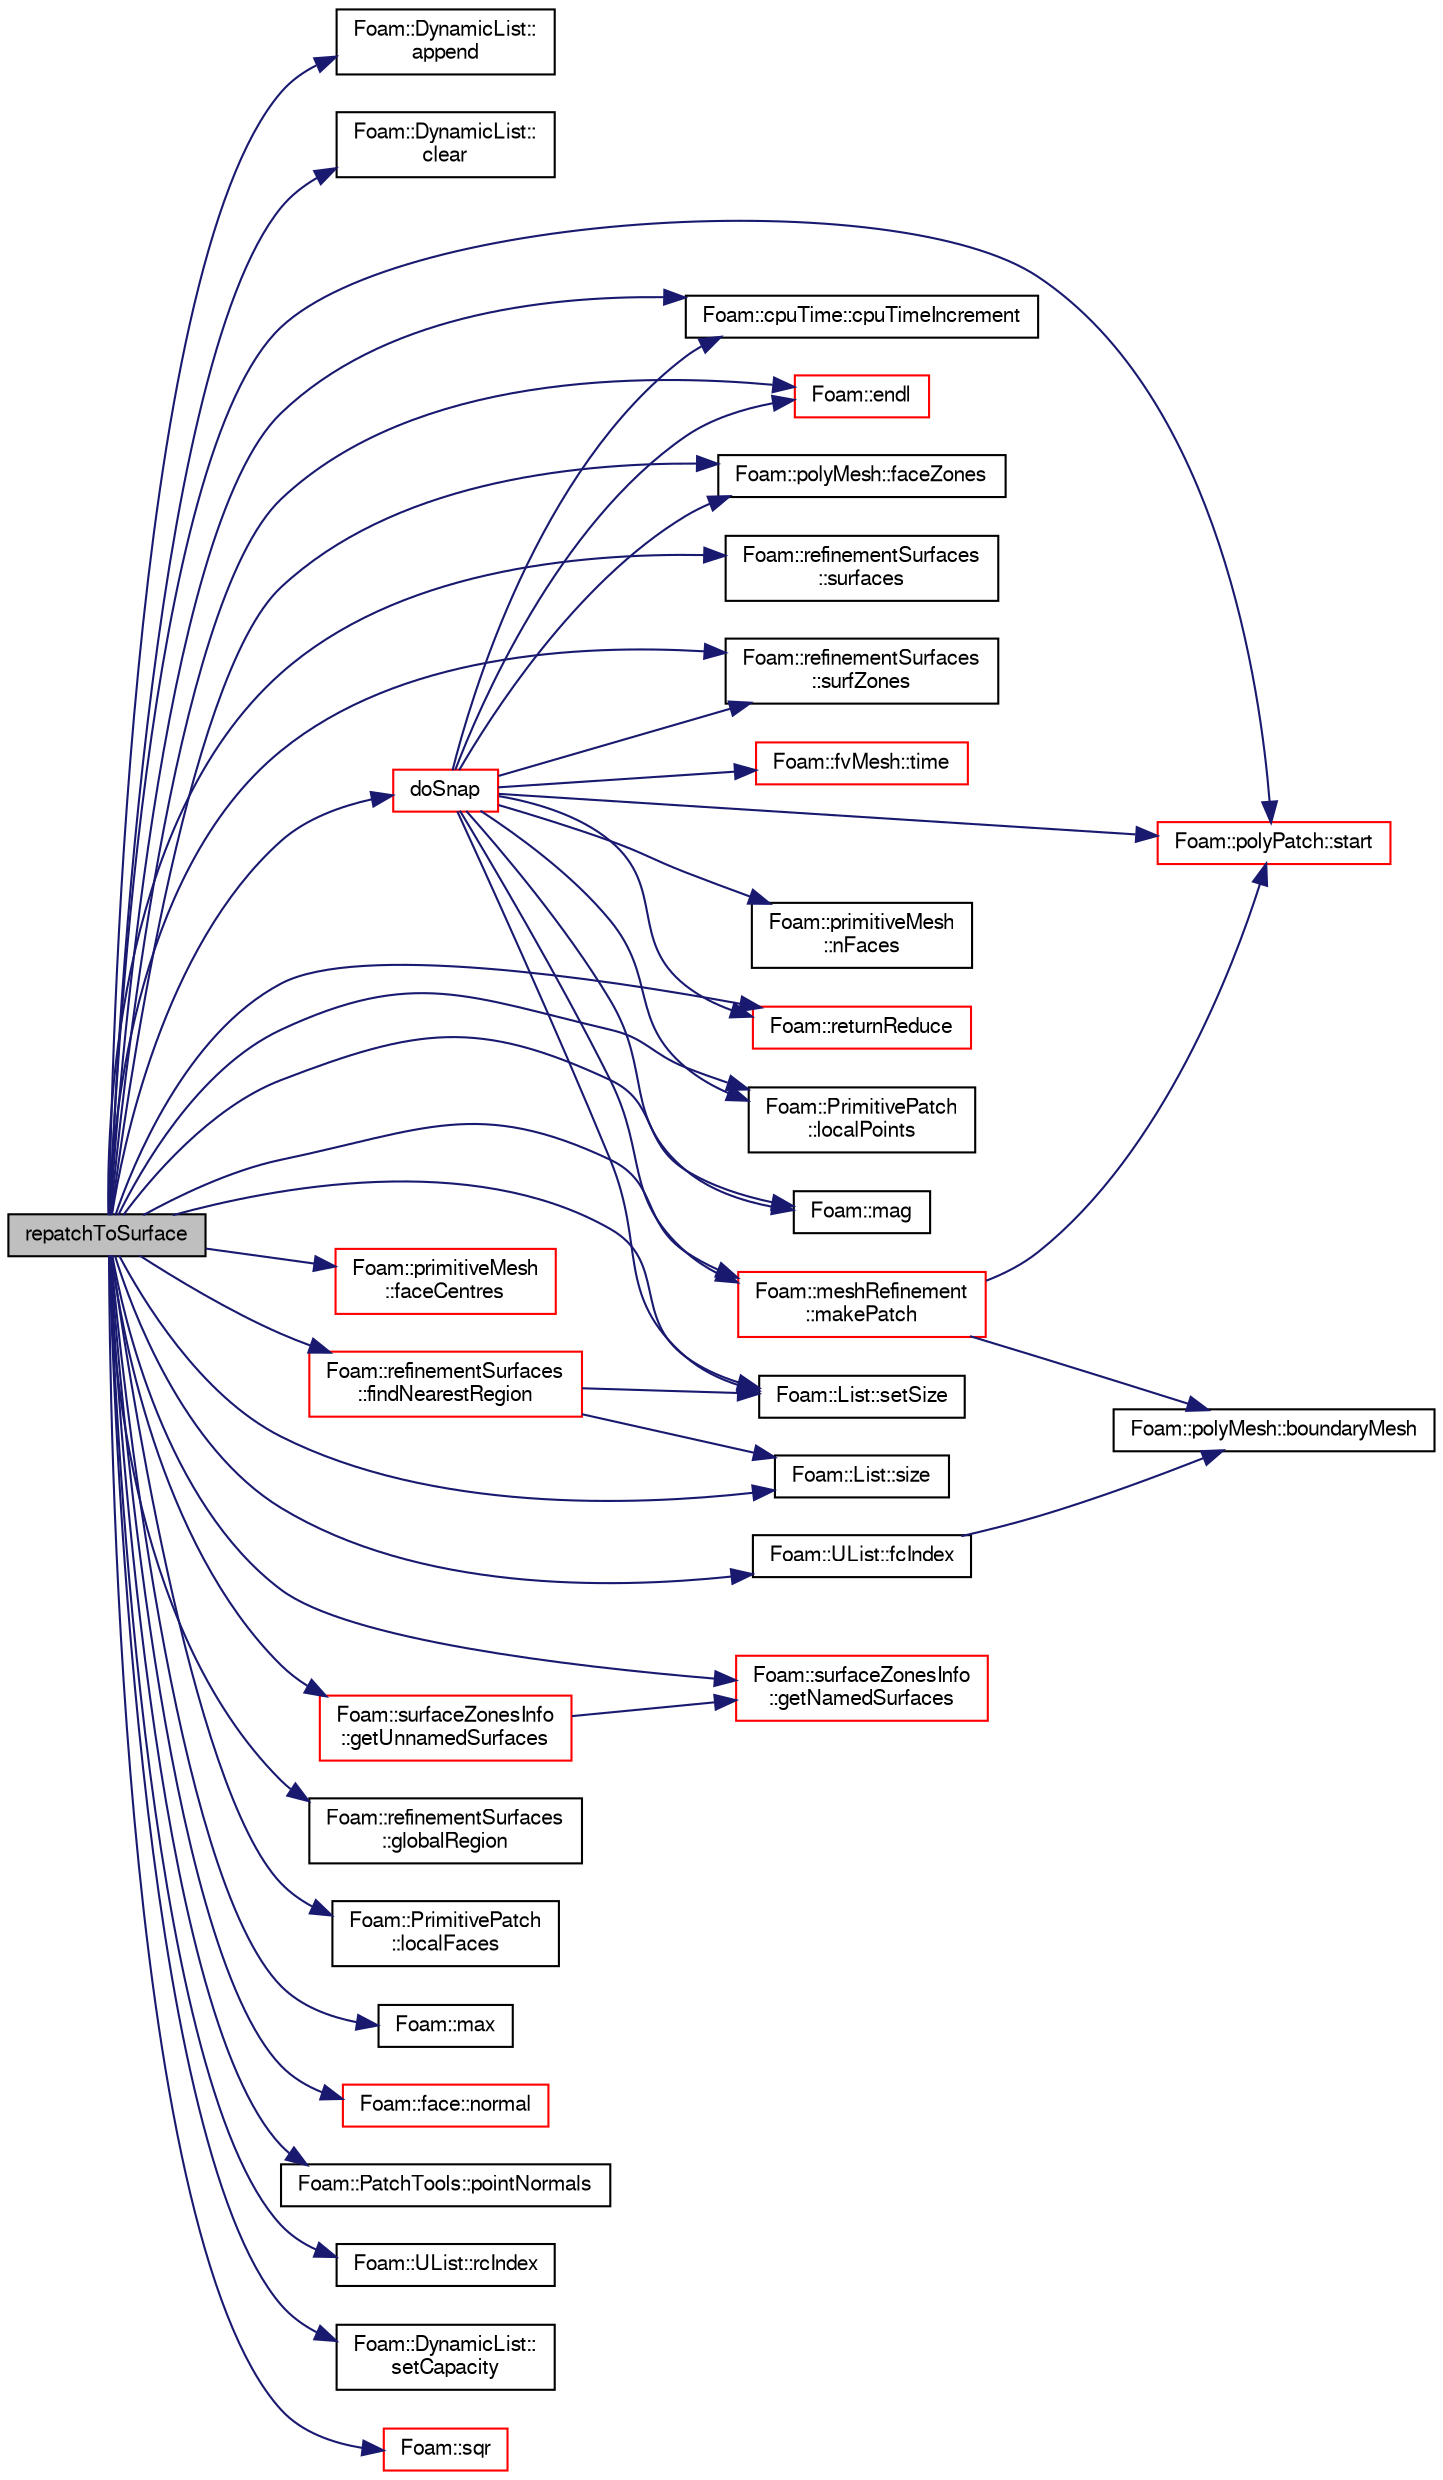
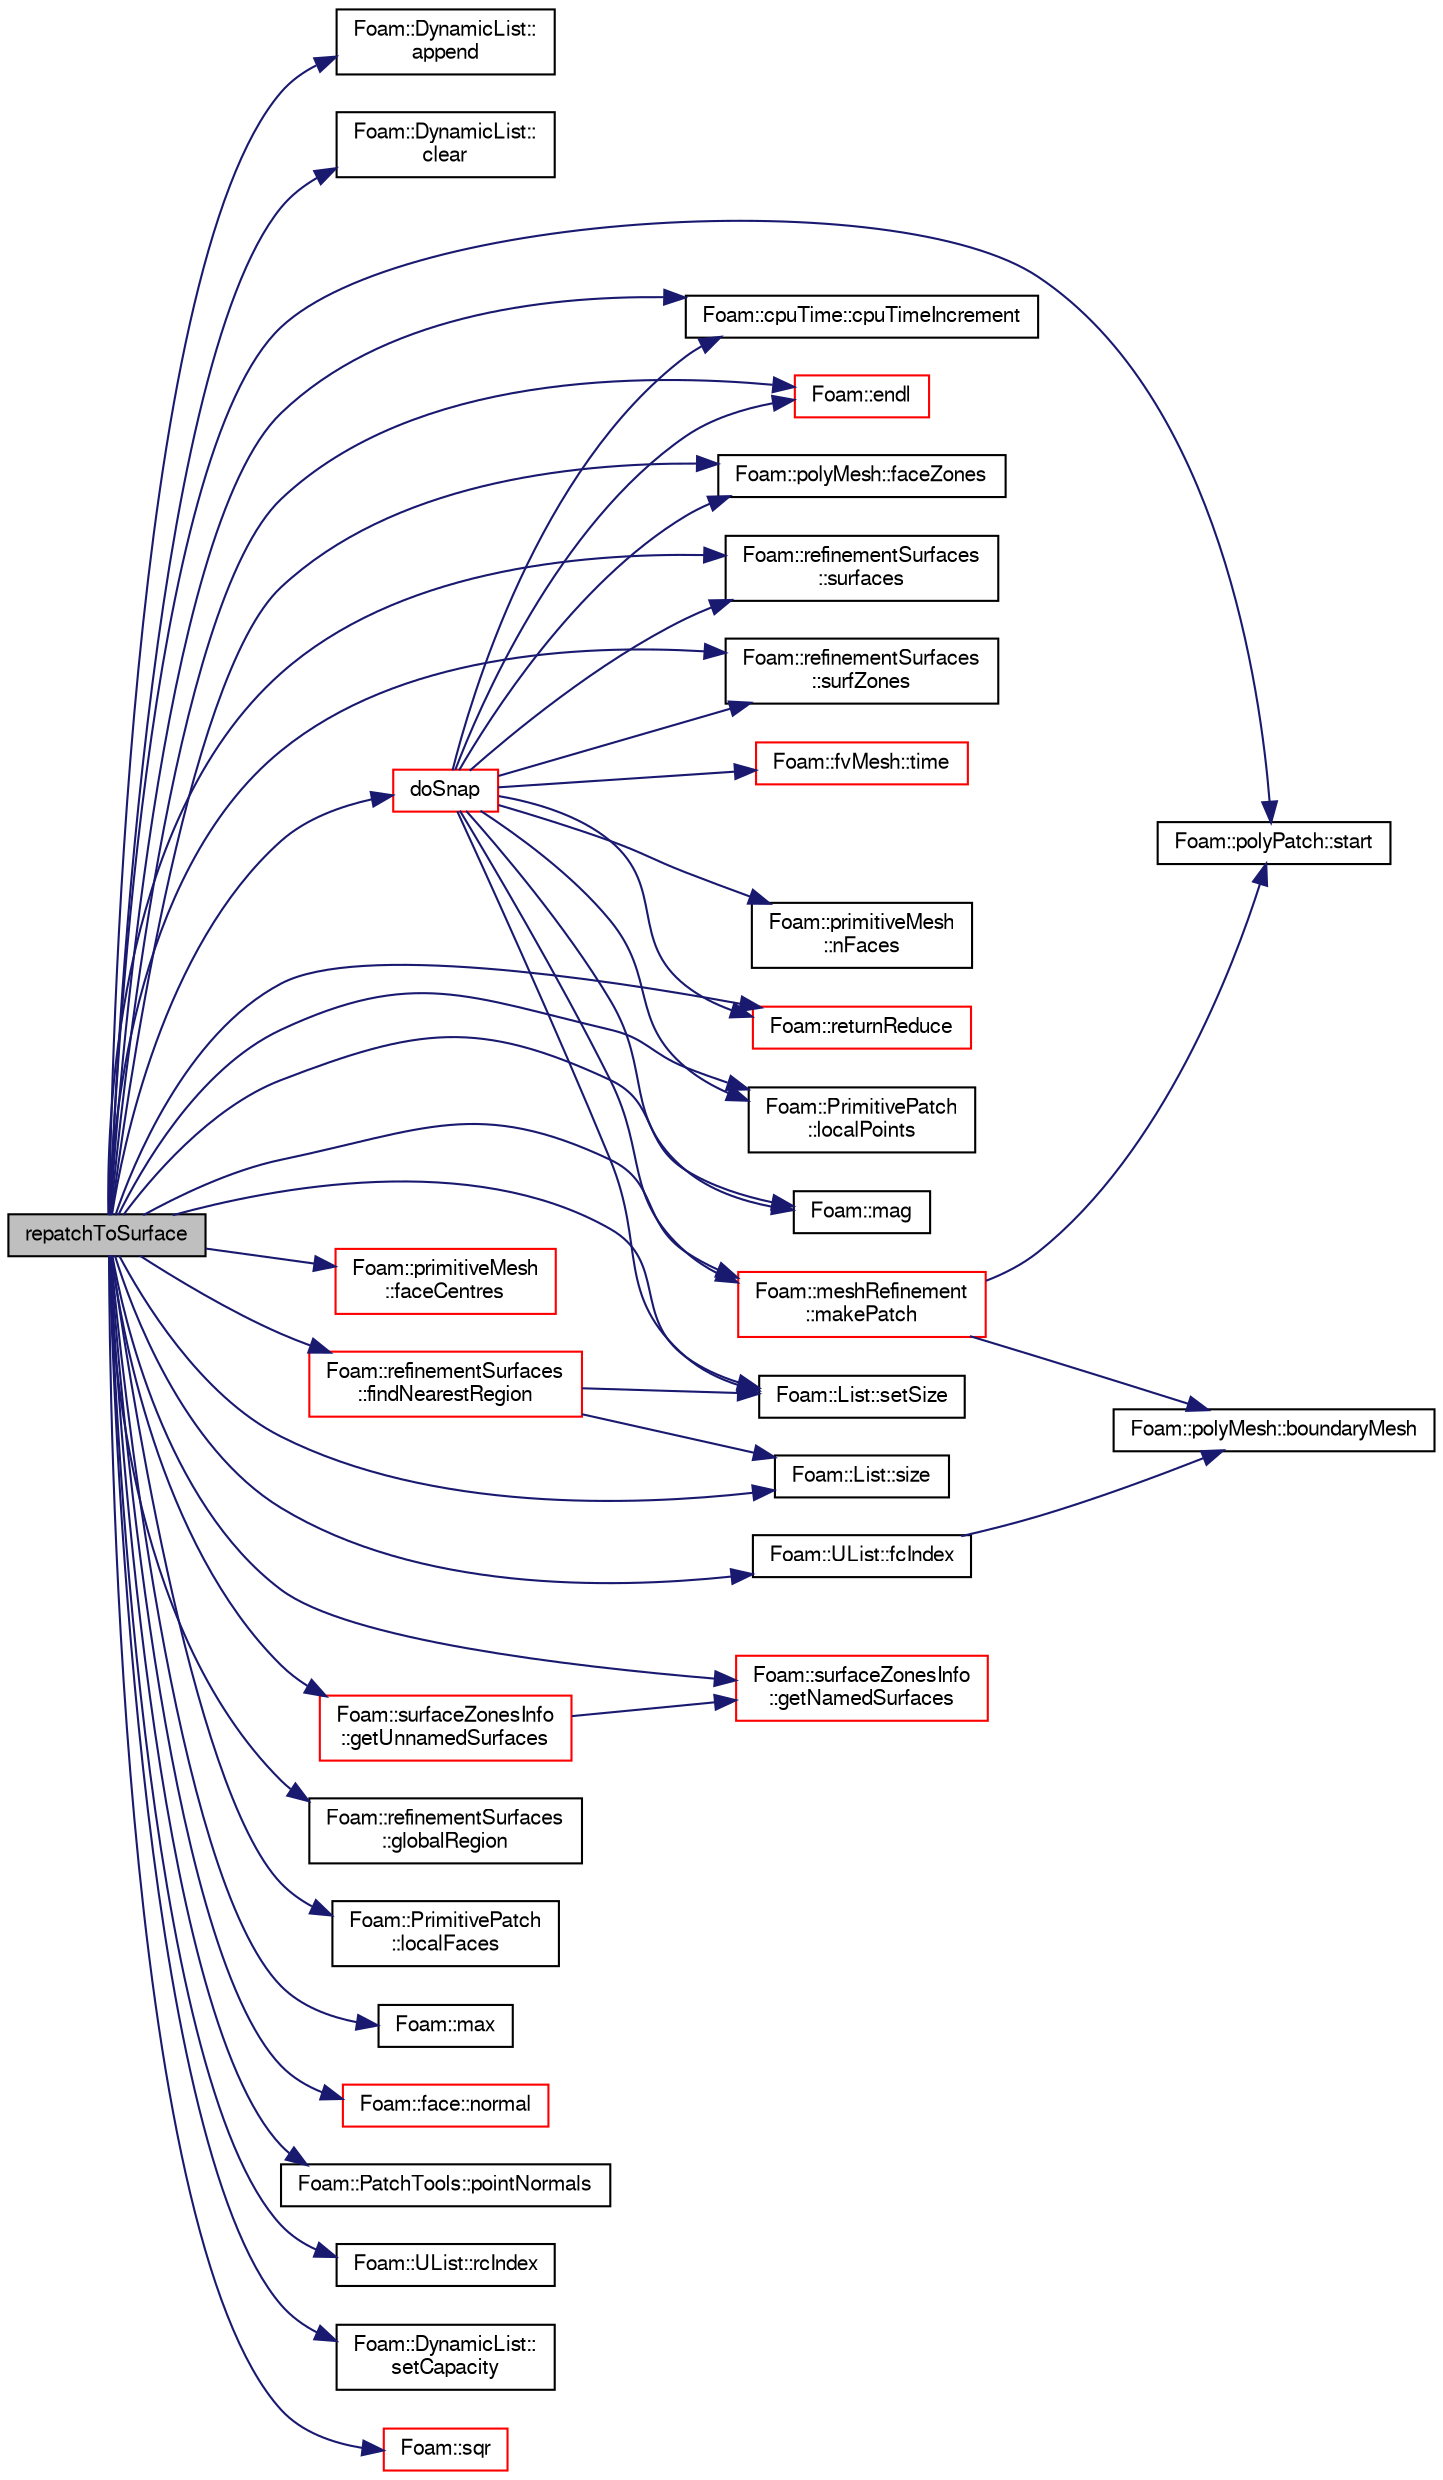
(817, 814) -> (585, 680)
(1274, 843) -> (1274, 843)
